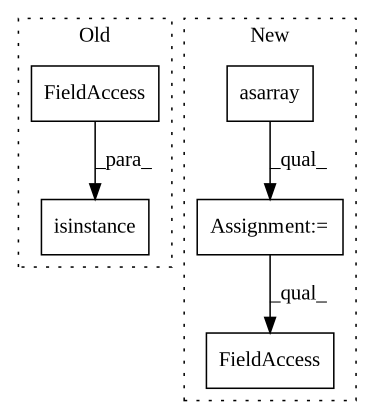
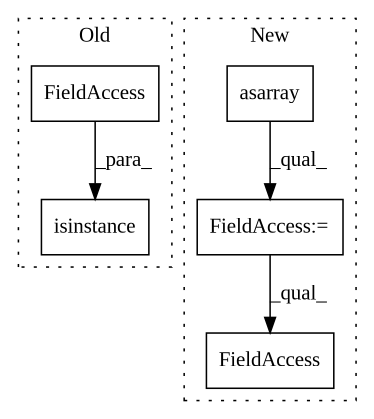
(270, 227) -> (270, 227)
